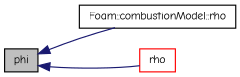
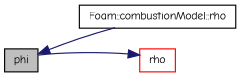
(95, 68) -> (83, 53)
